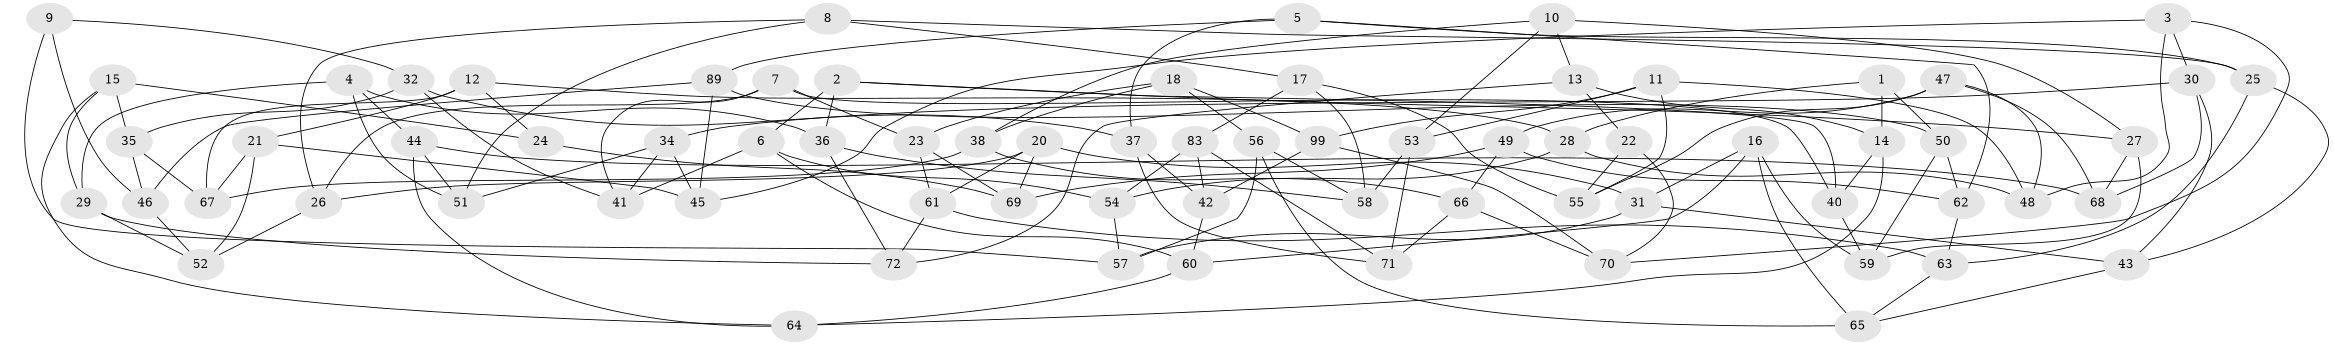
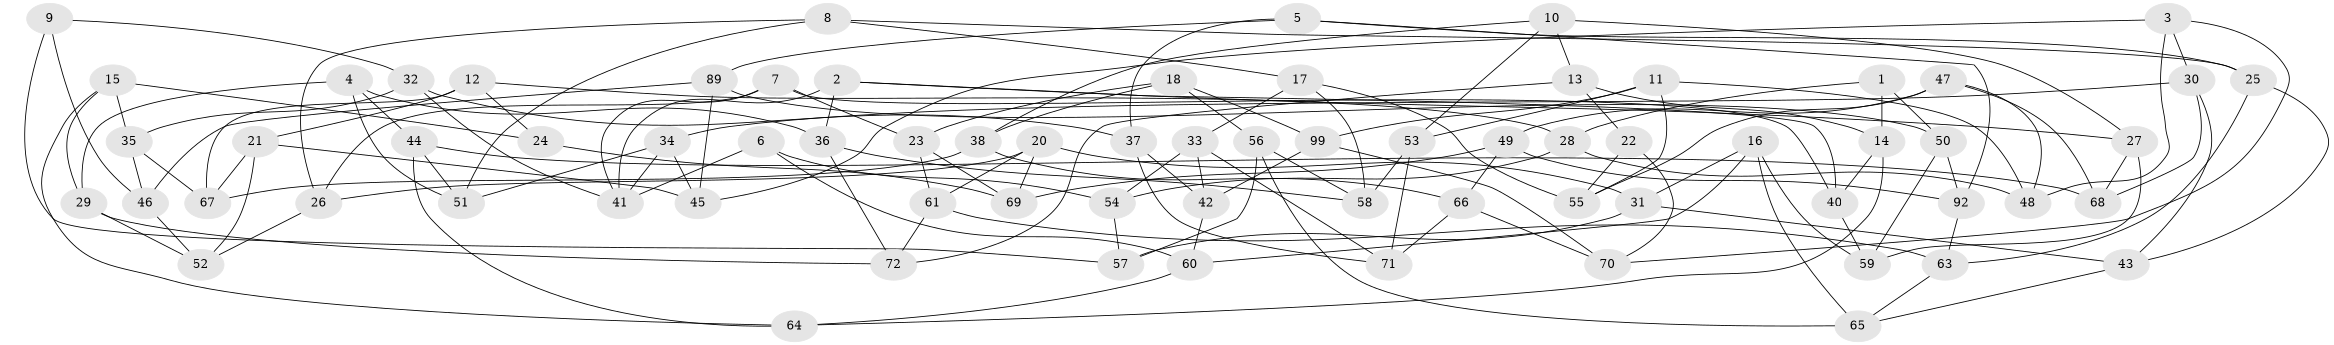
(799, 111) -> (651, 115)
(1195, 142) -> (1195, 142)
(1961, 203) -> (1961, 203)
